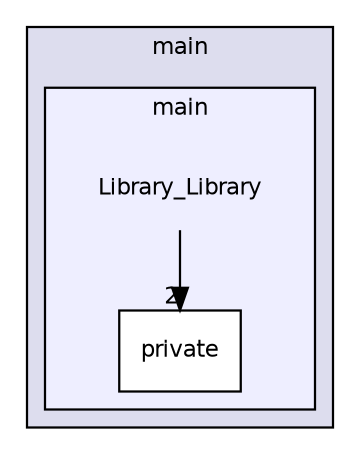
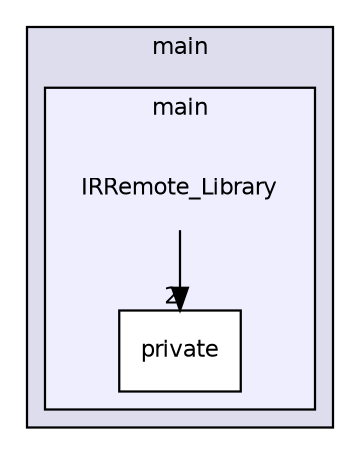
(180, 189) -> (180, 189)
